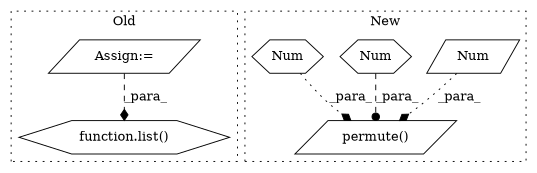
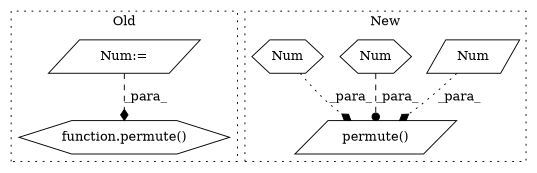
(124, 57) -> (124, 57)
(124, 137) -> (124, 137)
